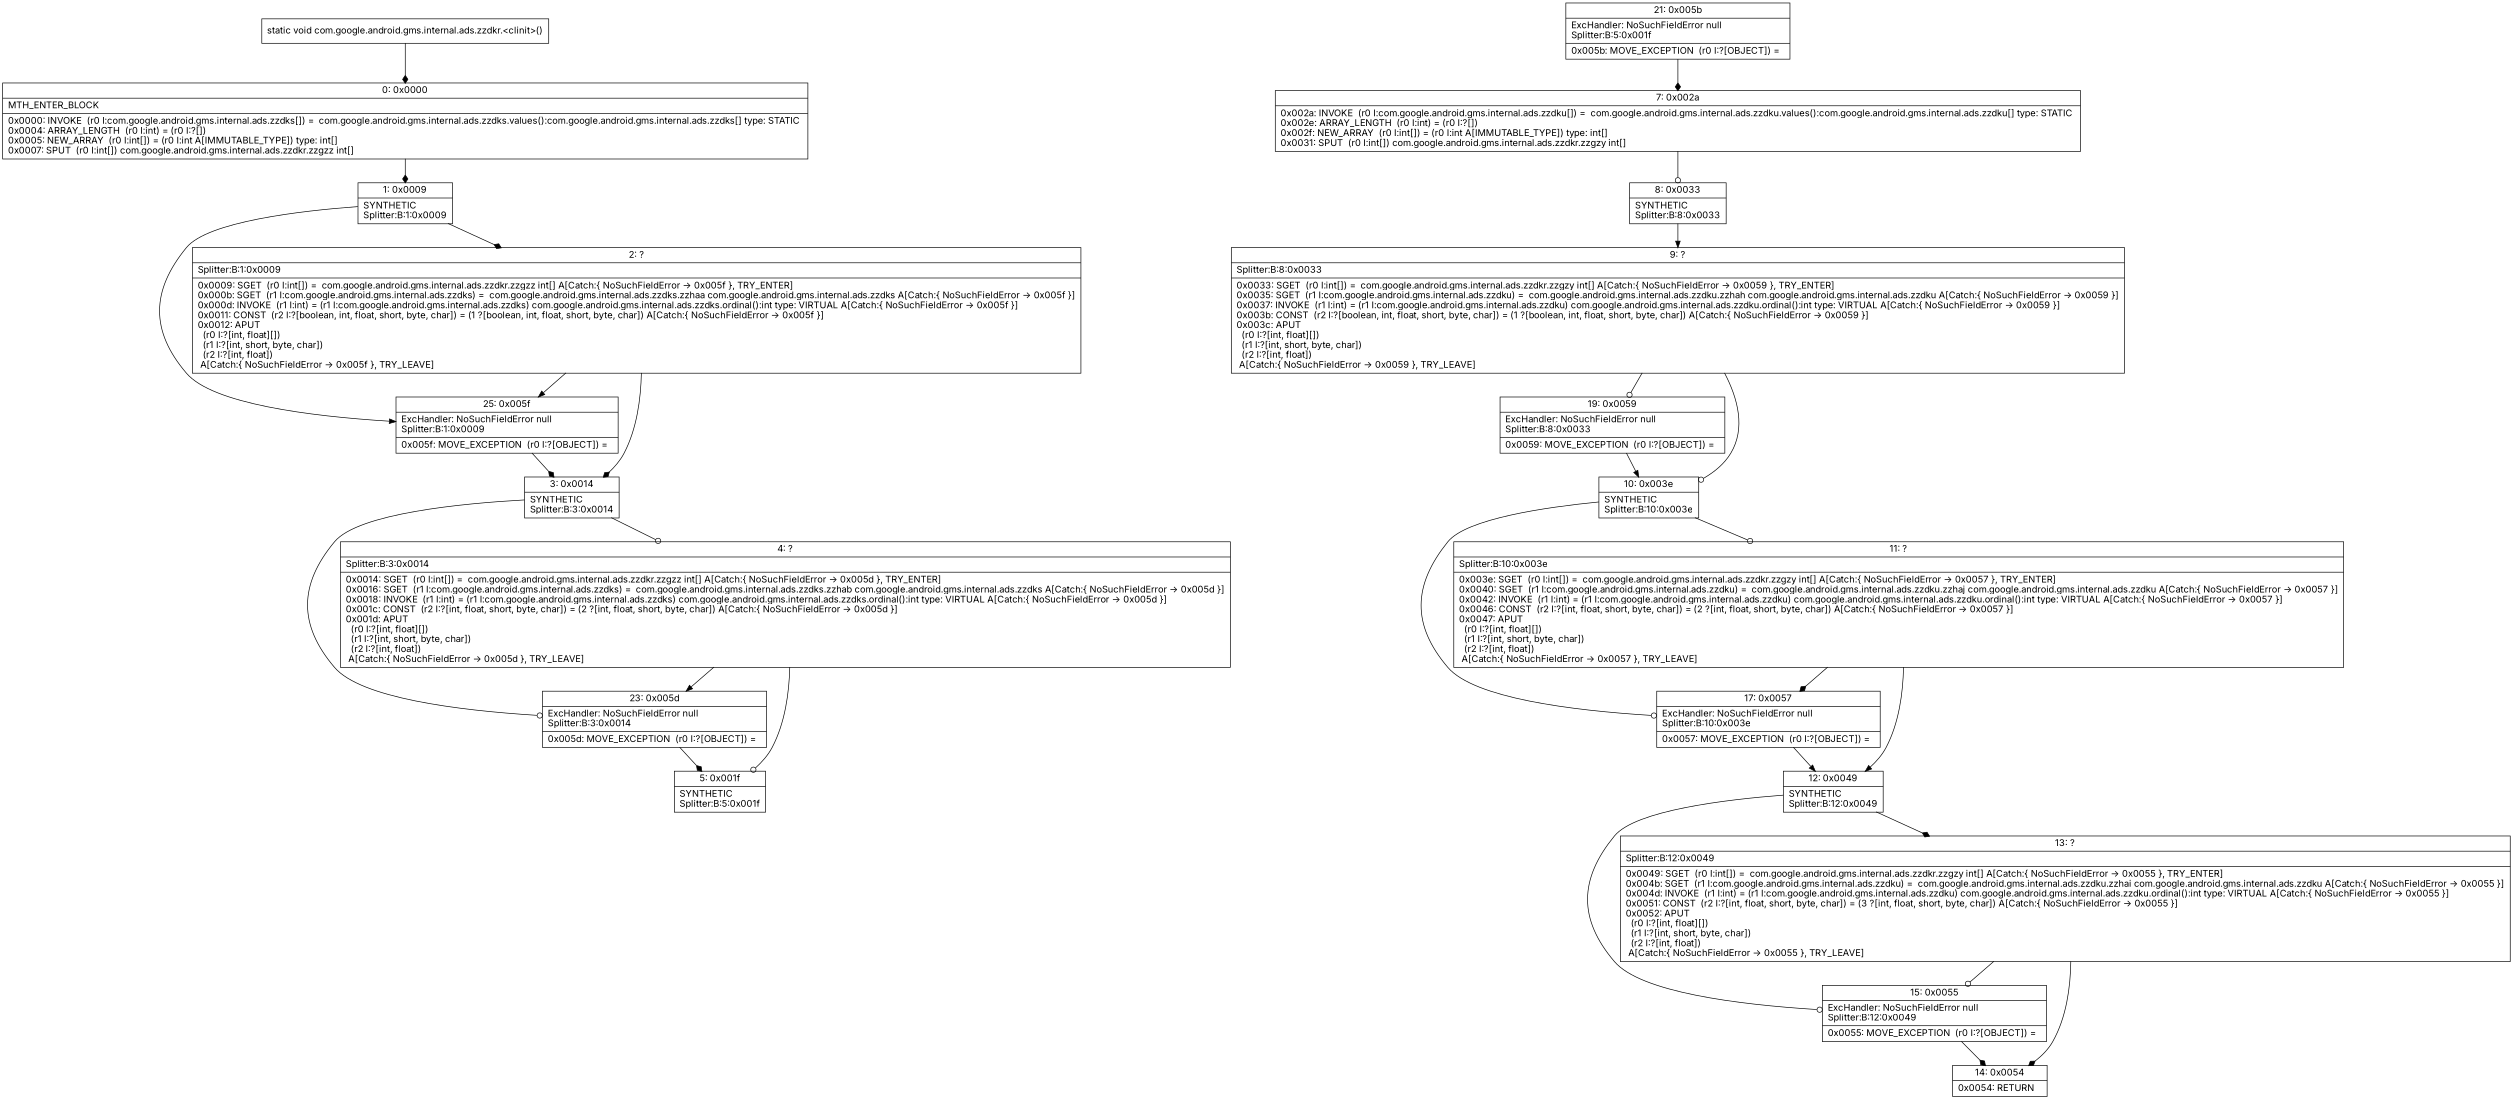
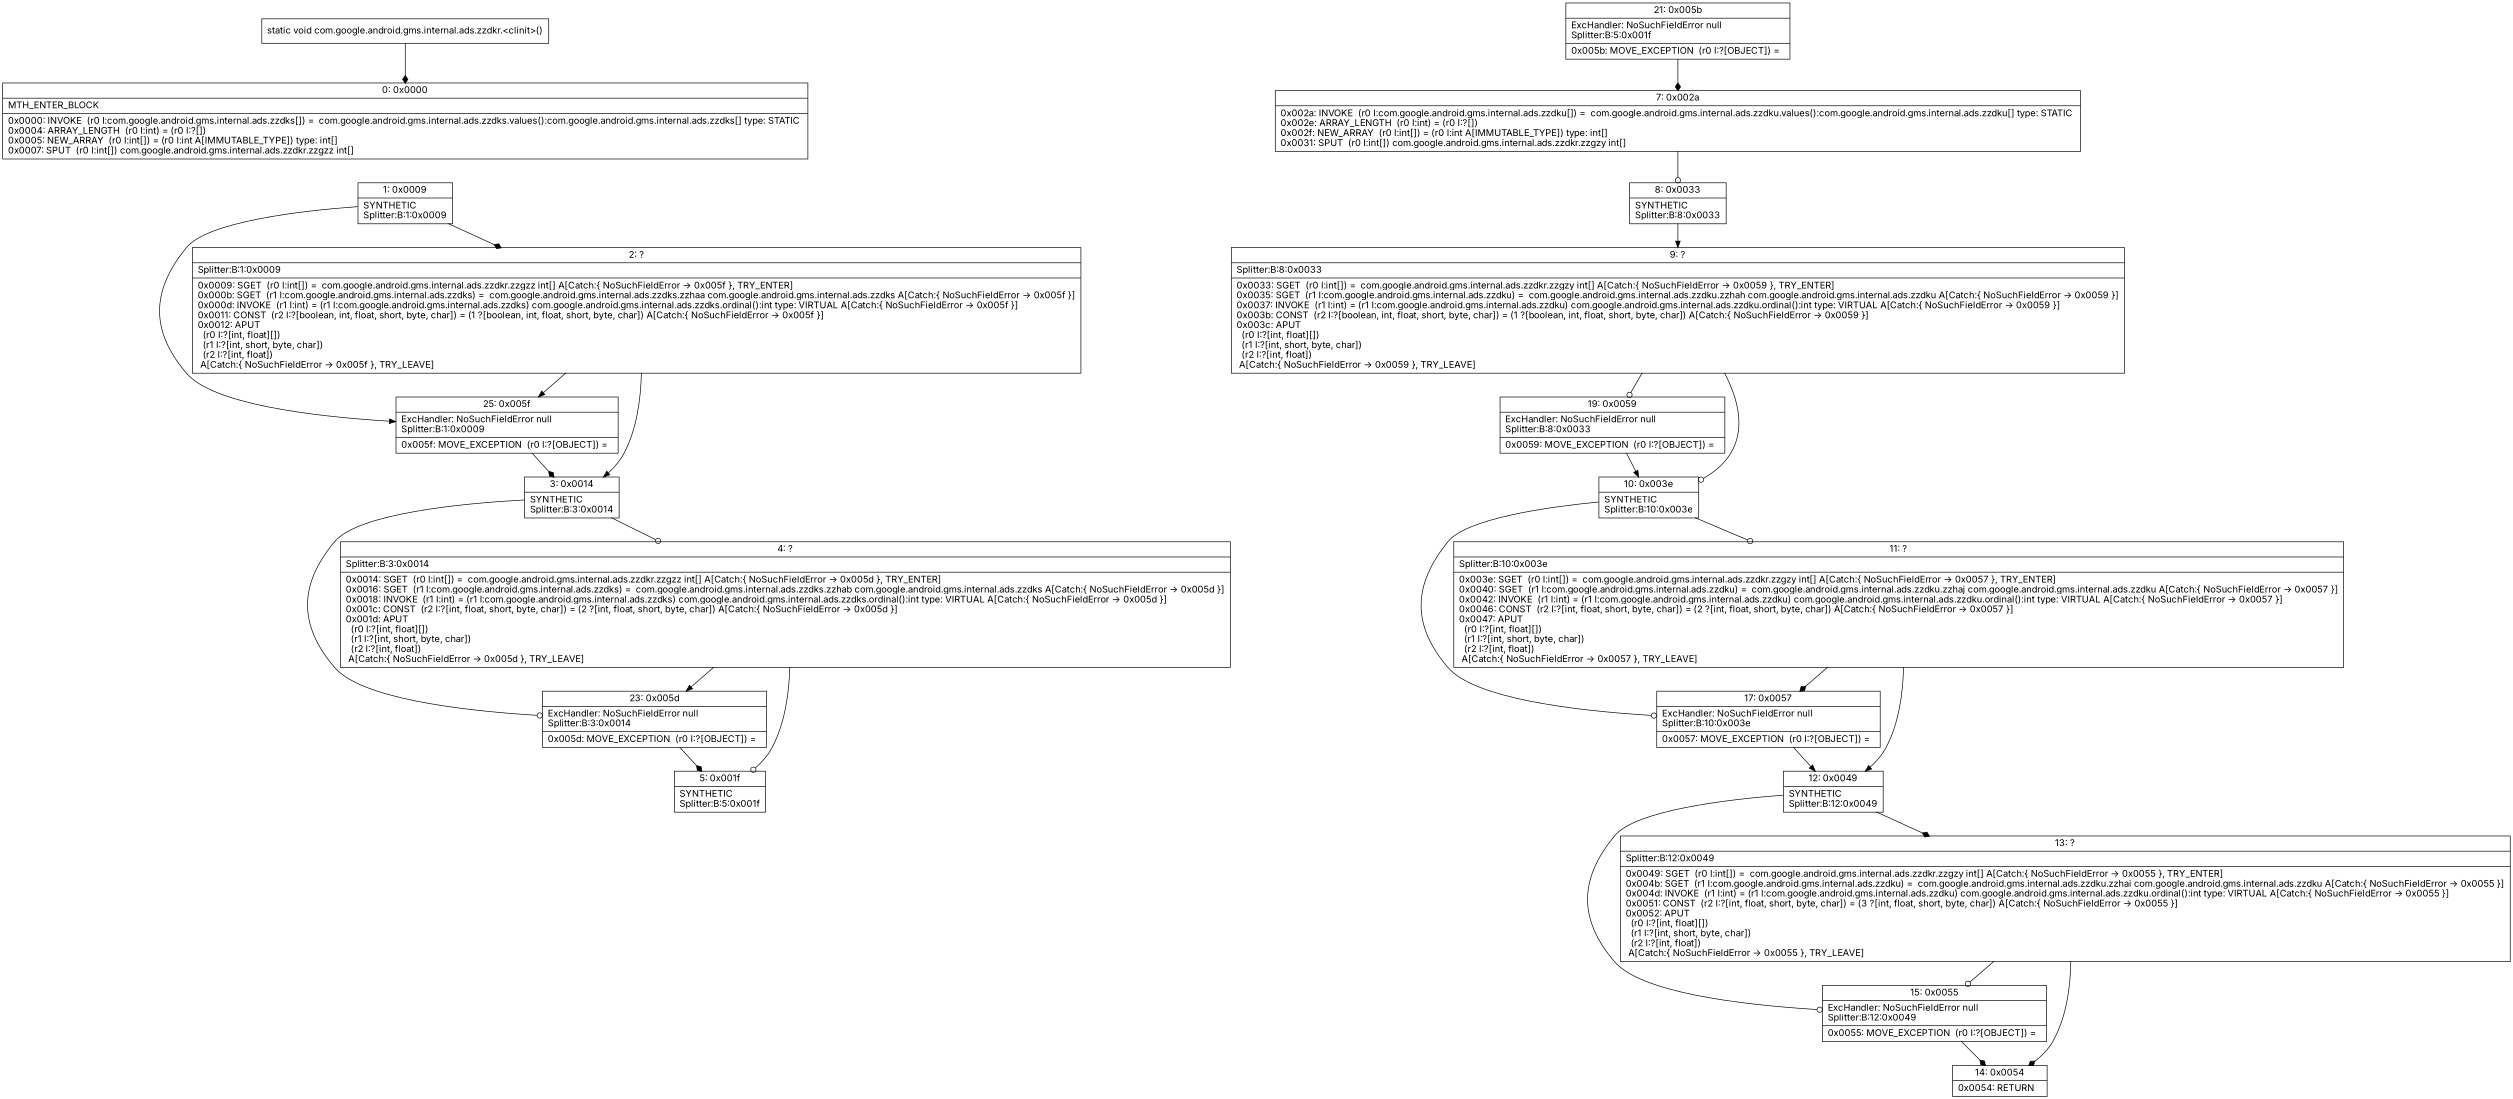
(405, 167) -> none
(634, 426) -> (634, 426)
